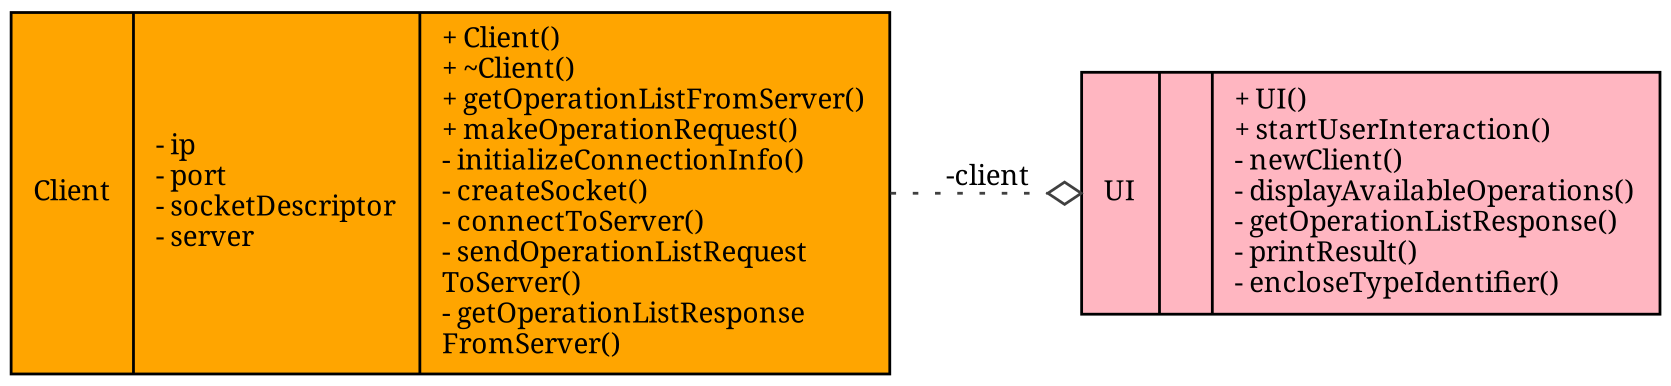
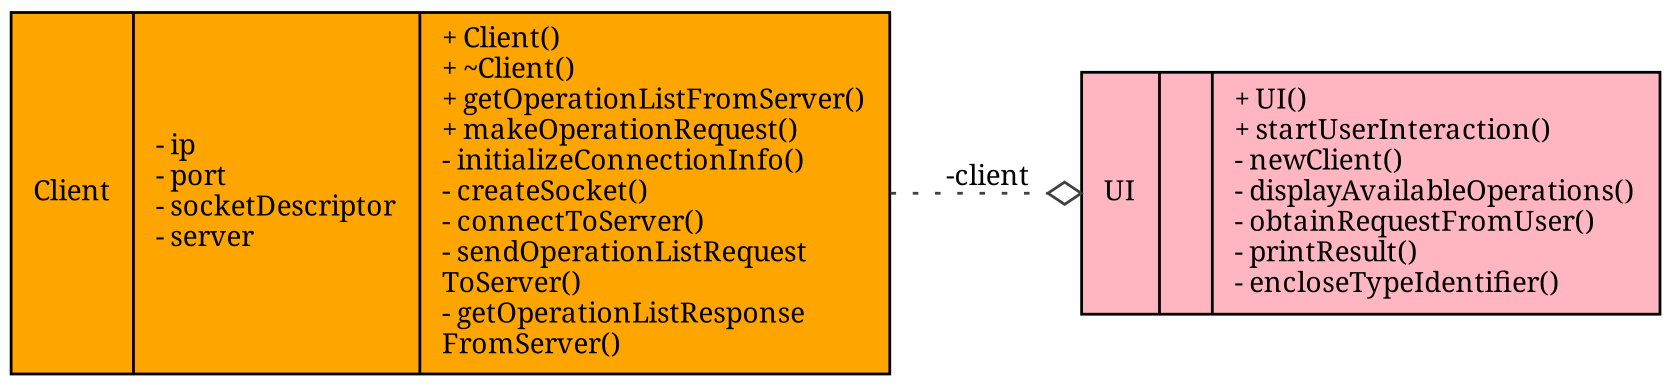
(1428, 222) -> (1415, 222)
